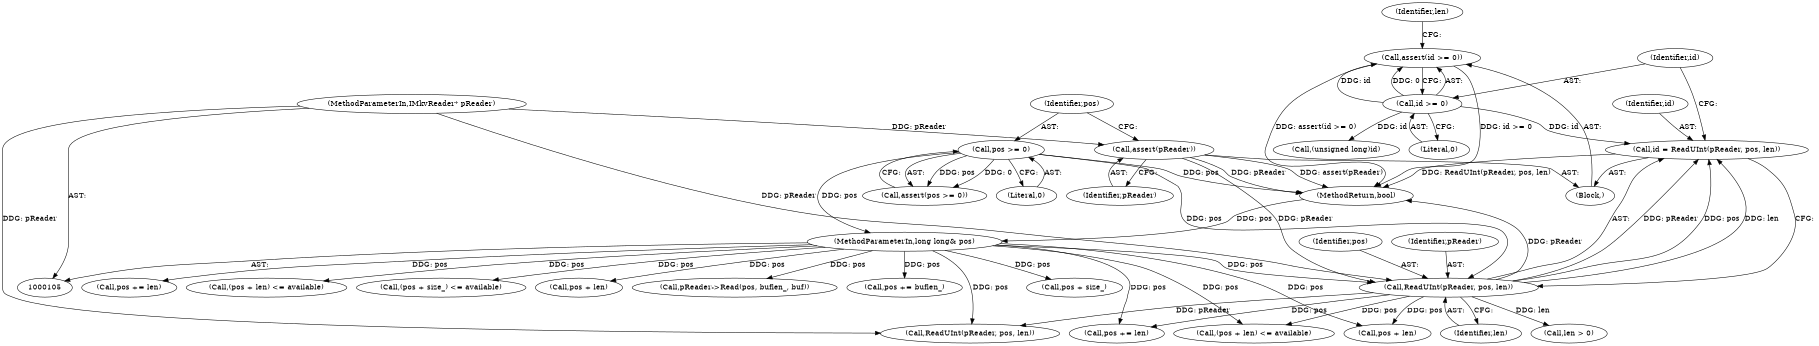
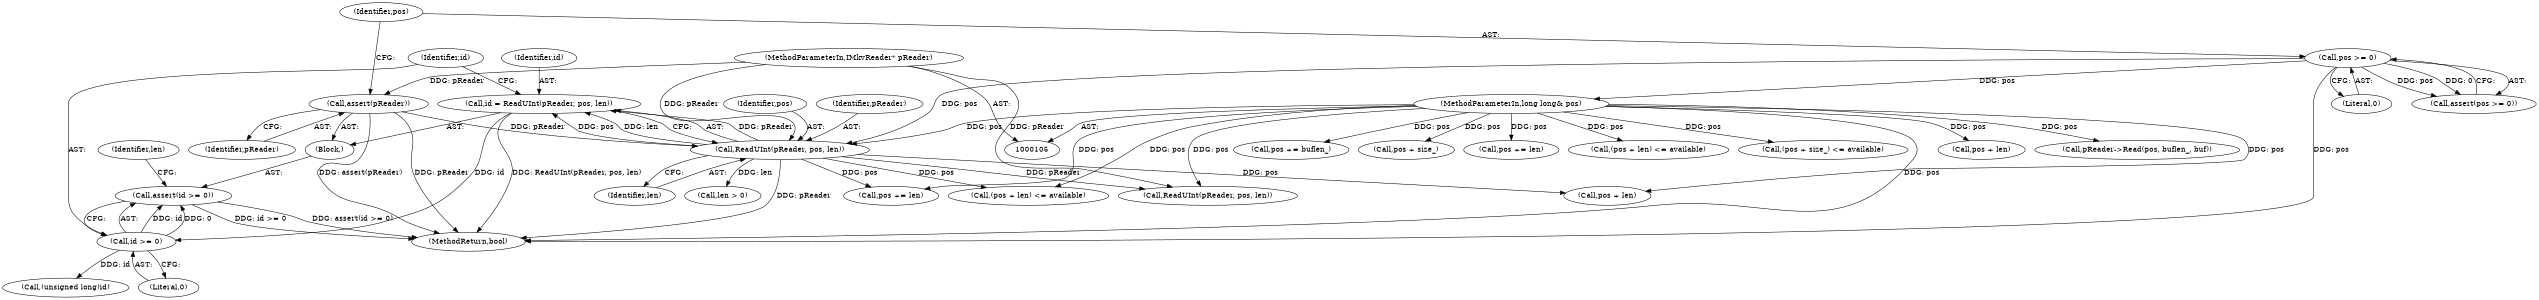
(1542, 126) -> (371, 225)
(1158, 234) -> (1396, 221)
